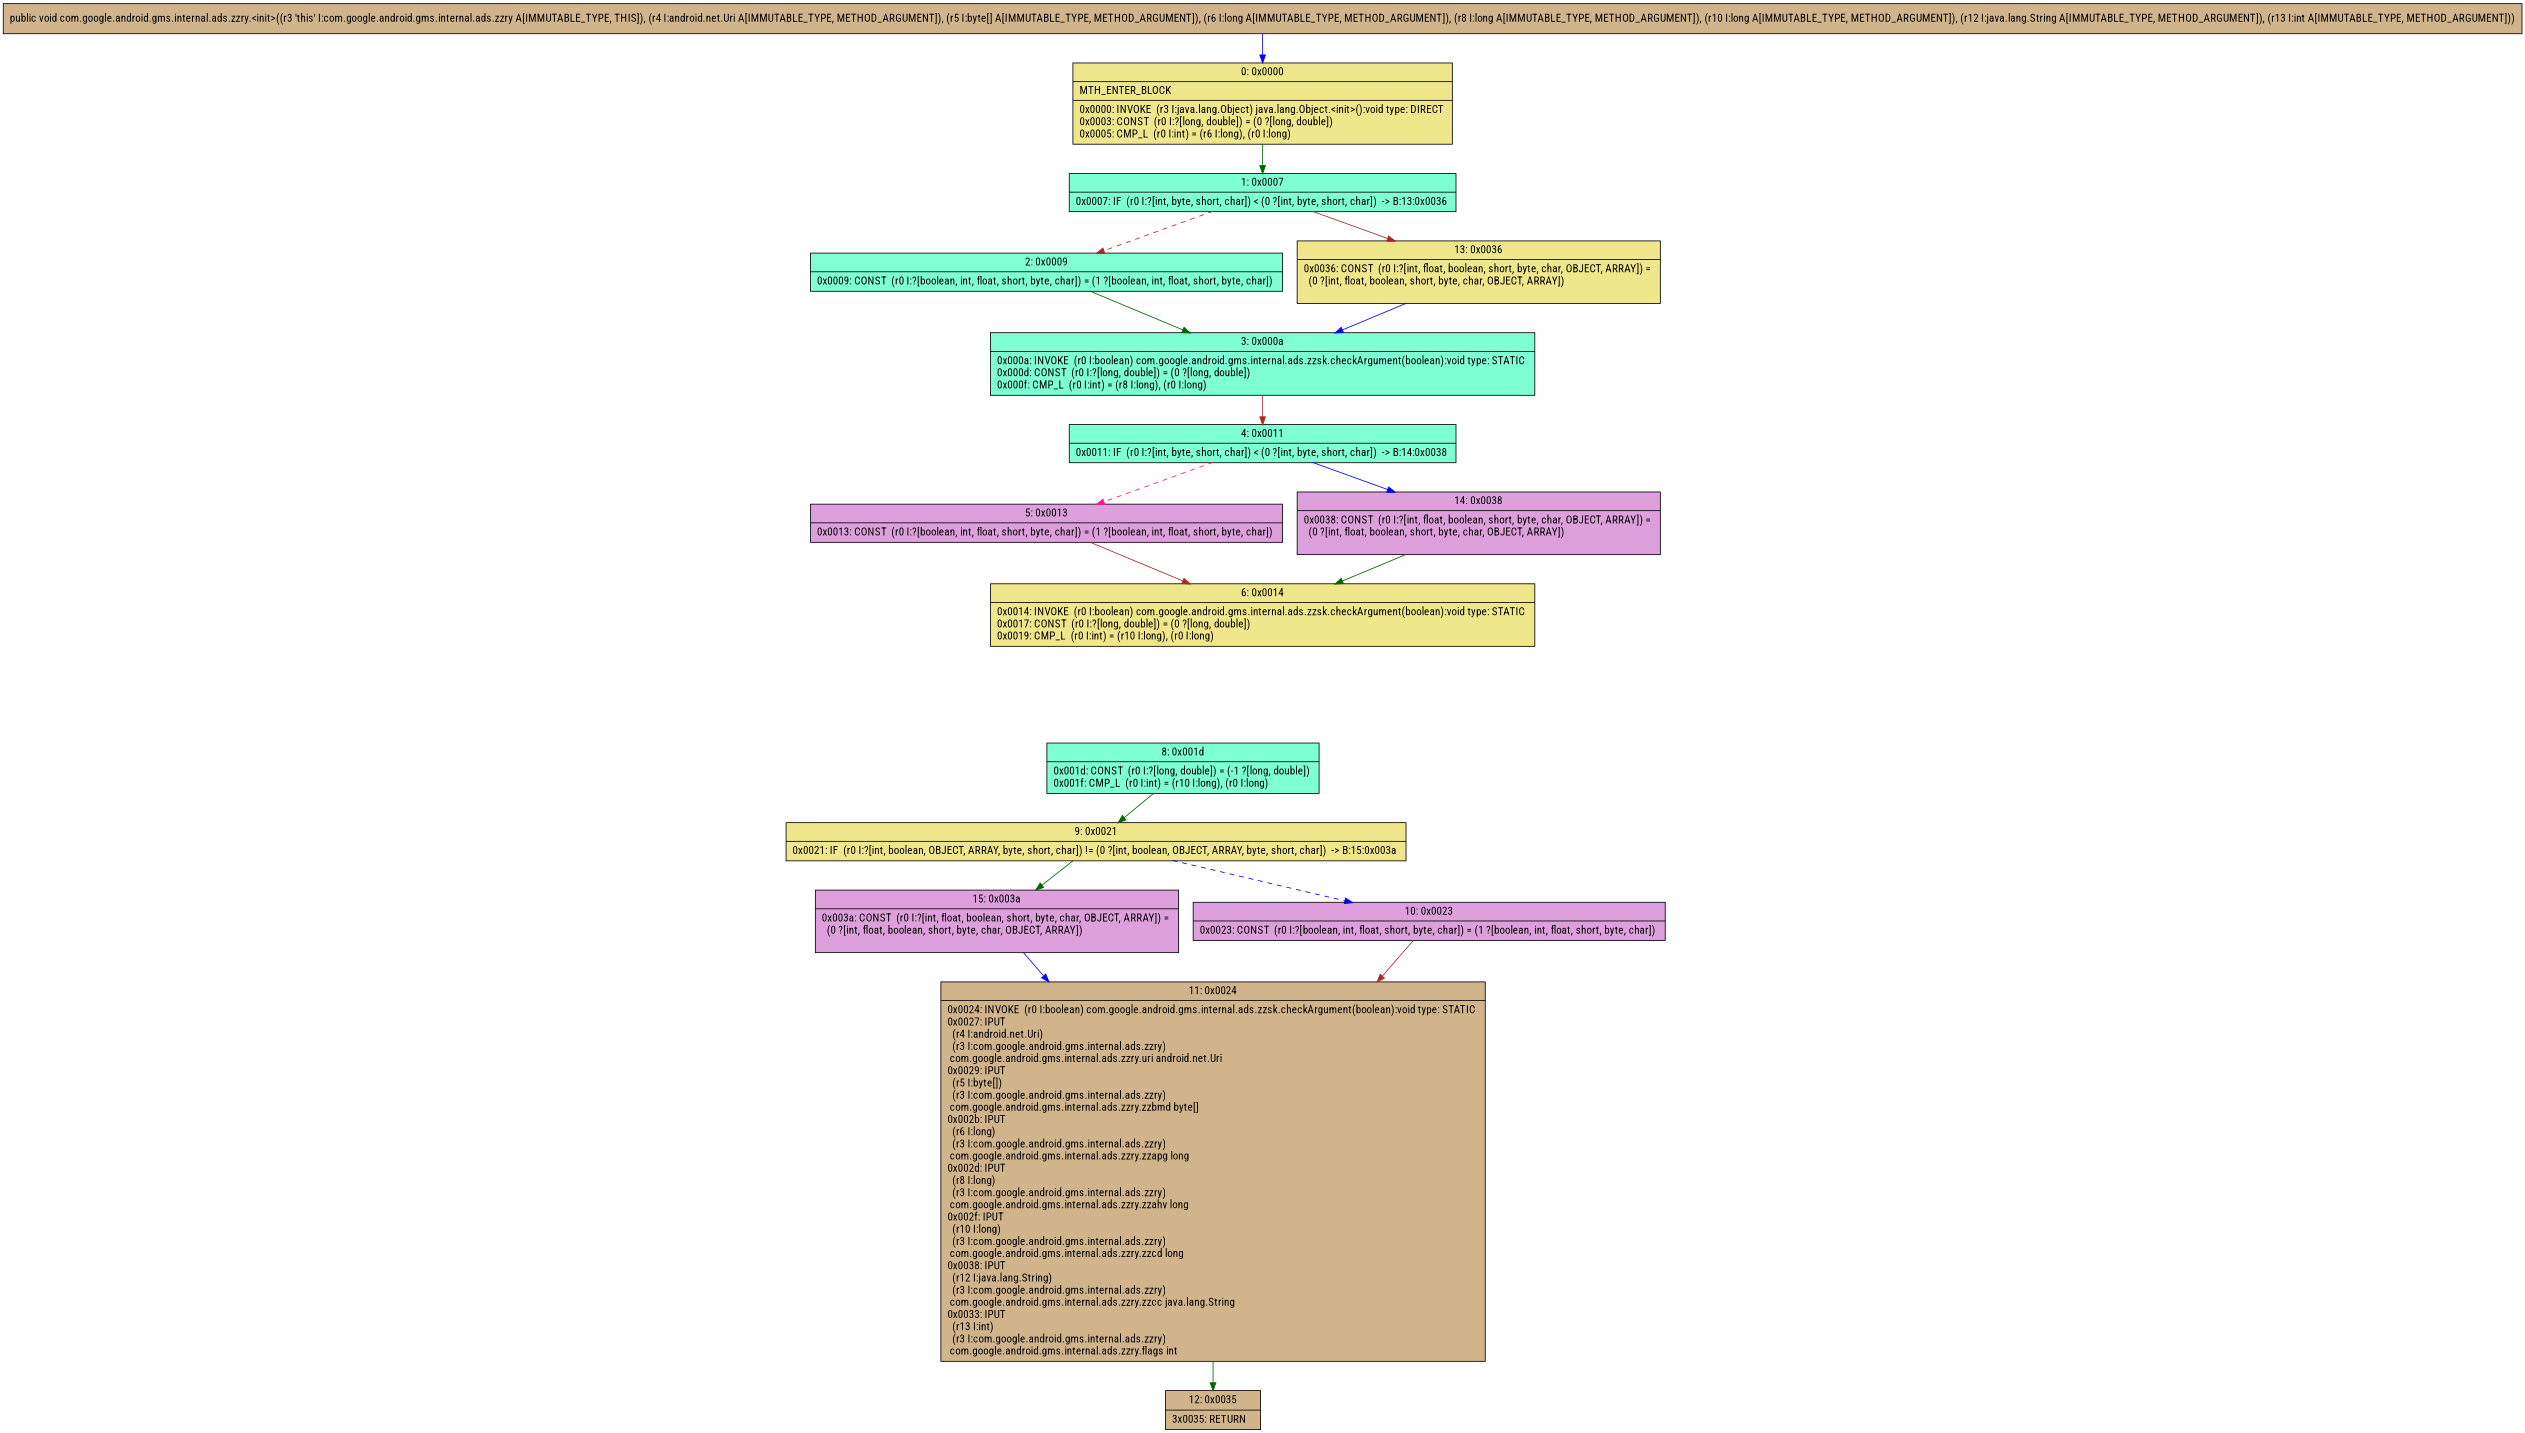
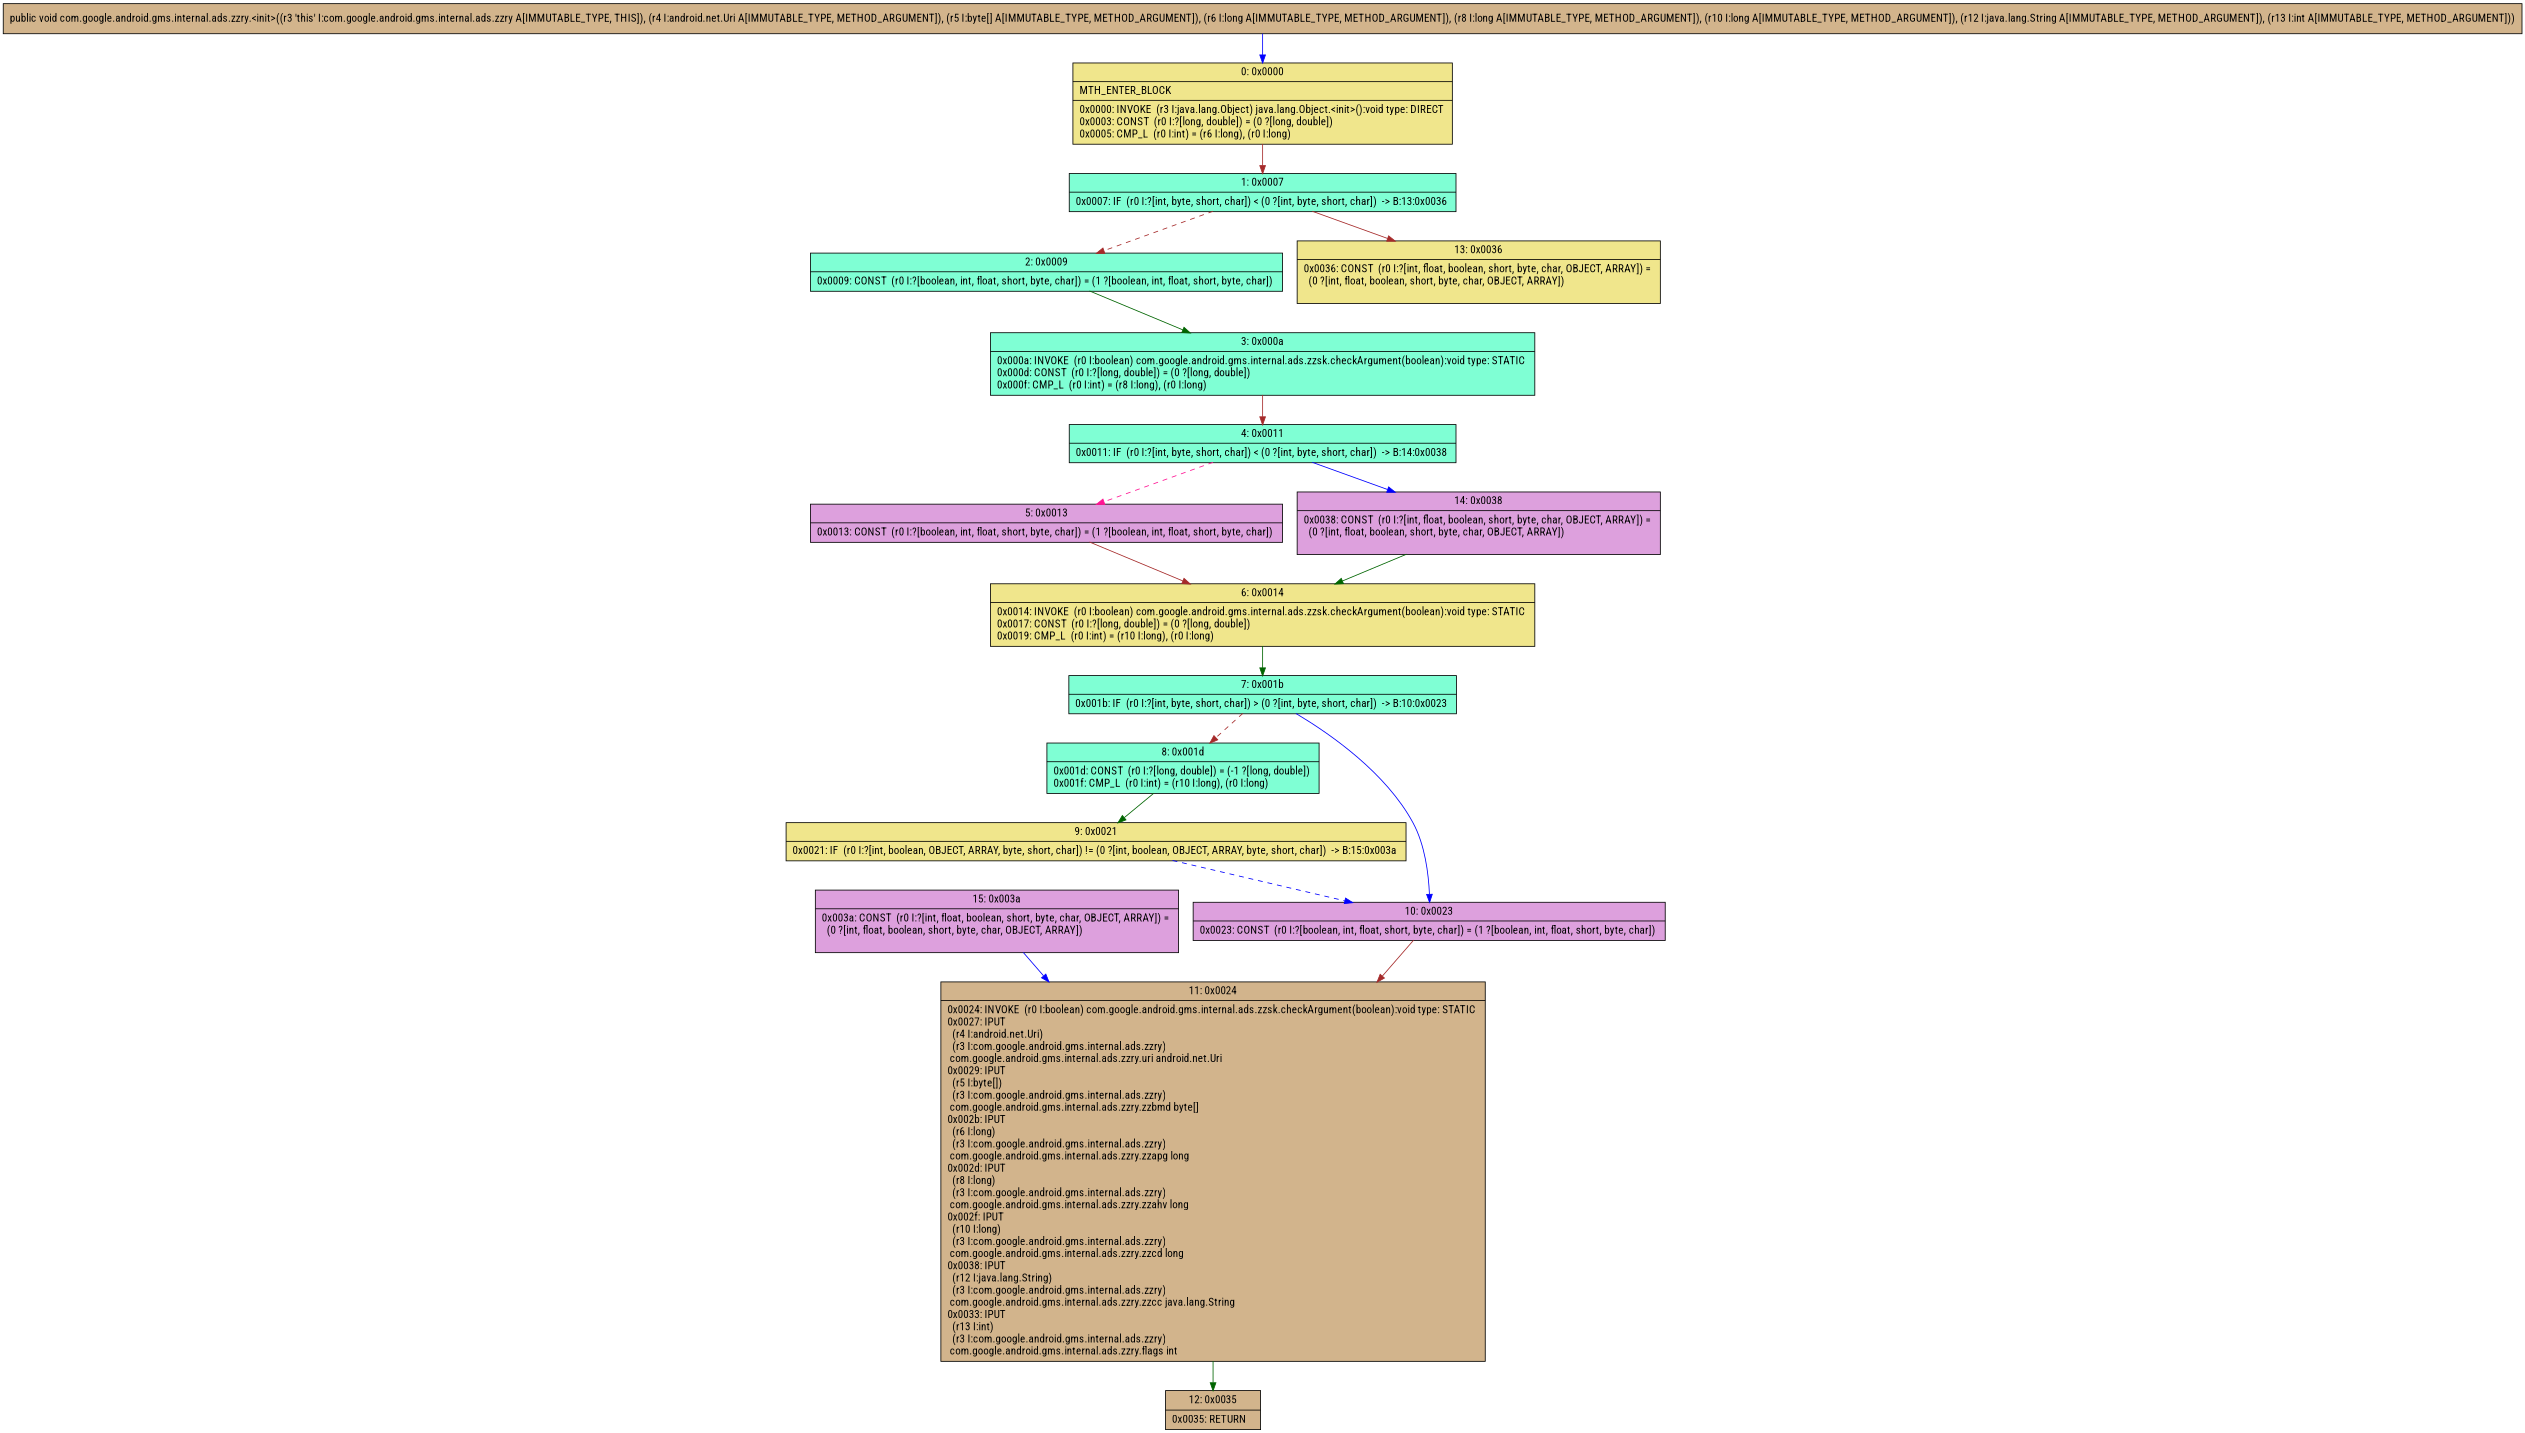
(1263, 155) -> (1263, 155)
(1375, 317) -> none
none -> (1263, 695)
(1058, 873) -> none
(1213, 1419) -> (1213, 1419)
